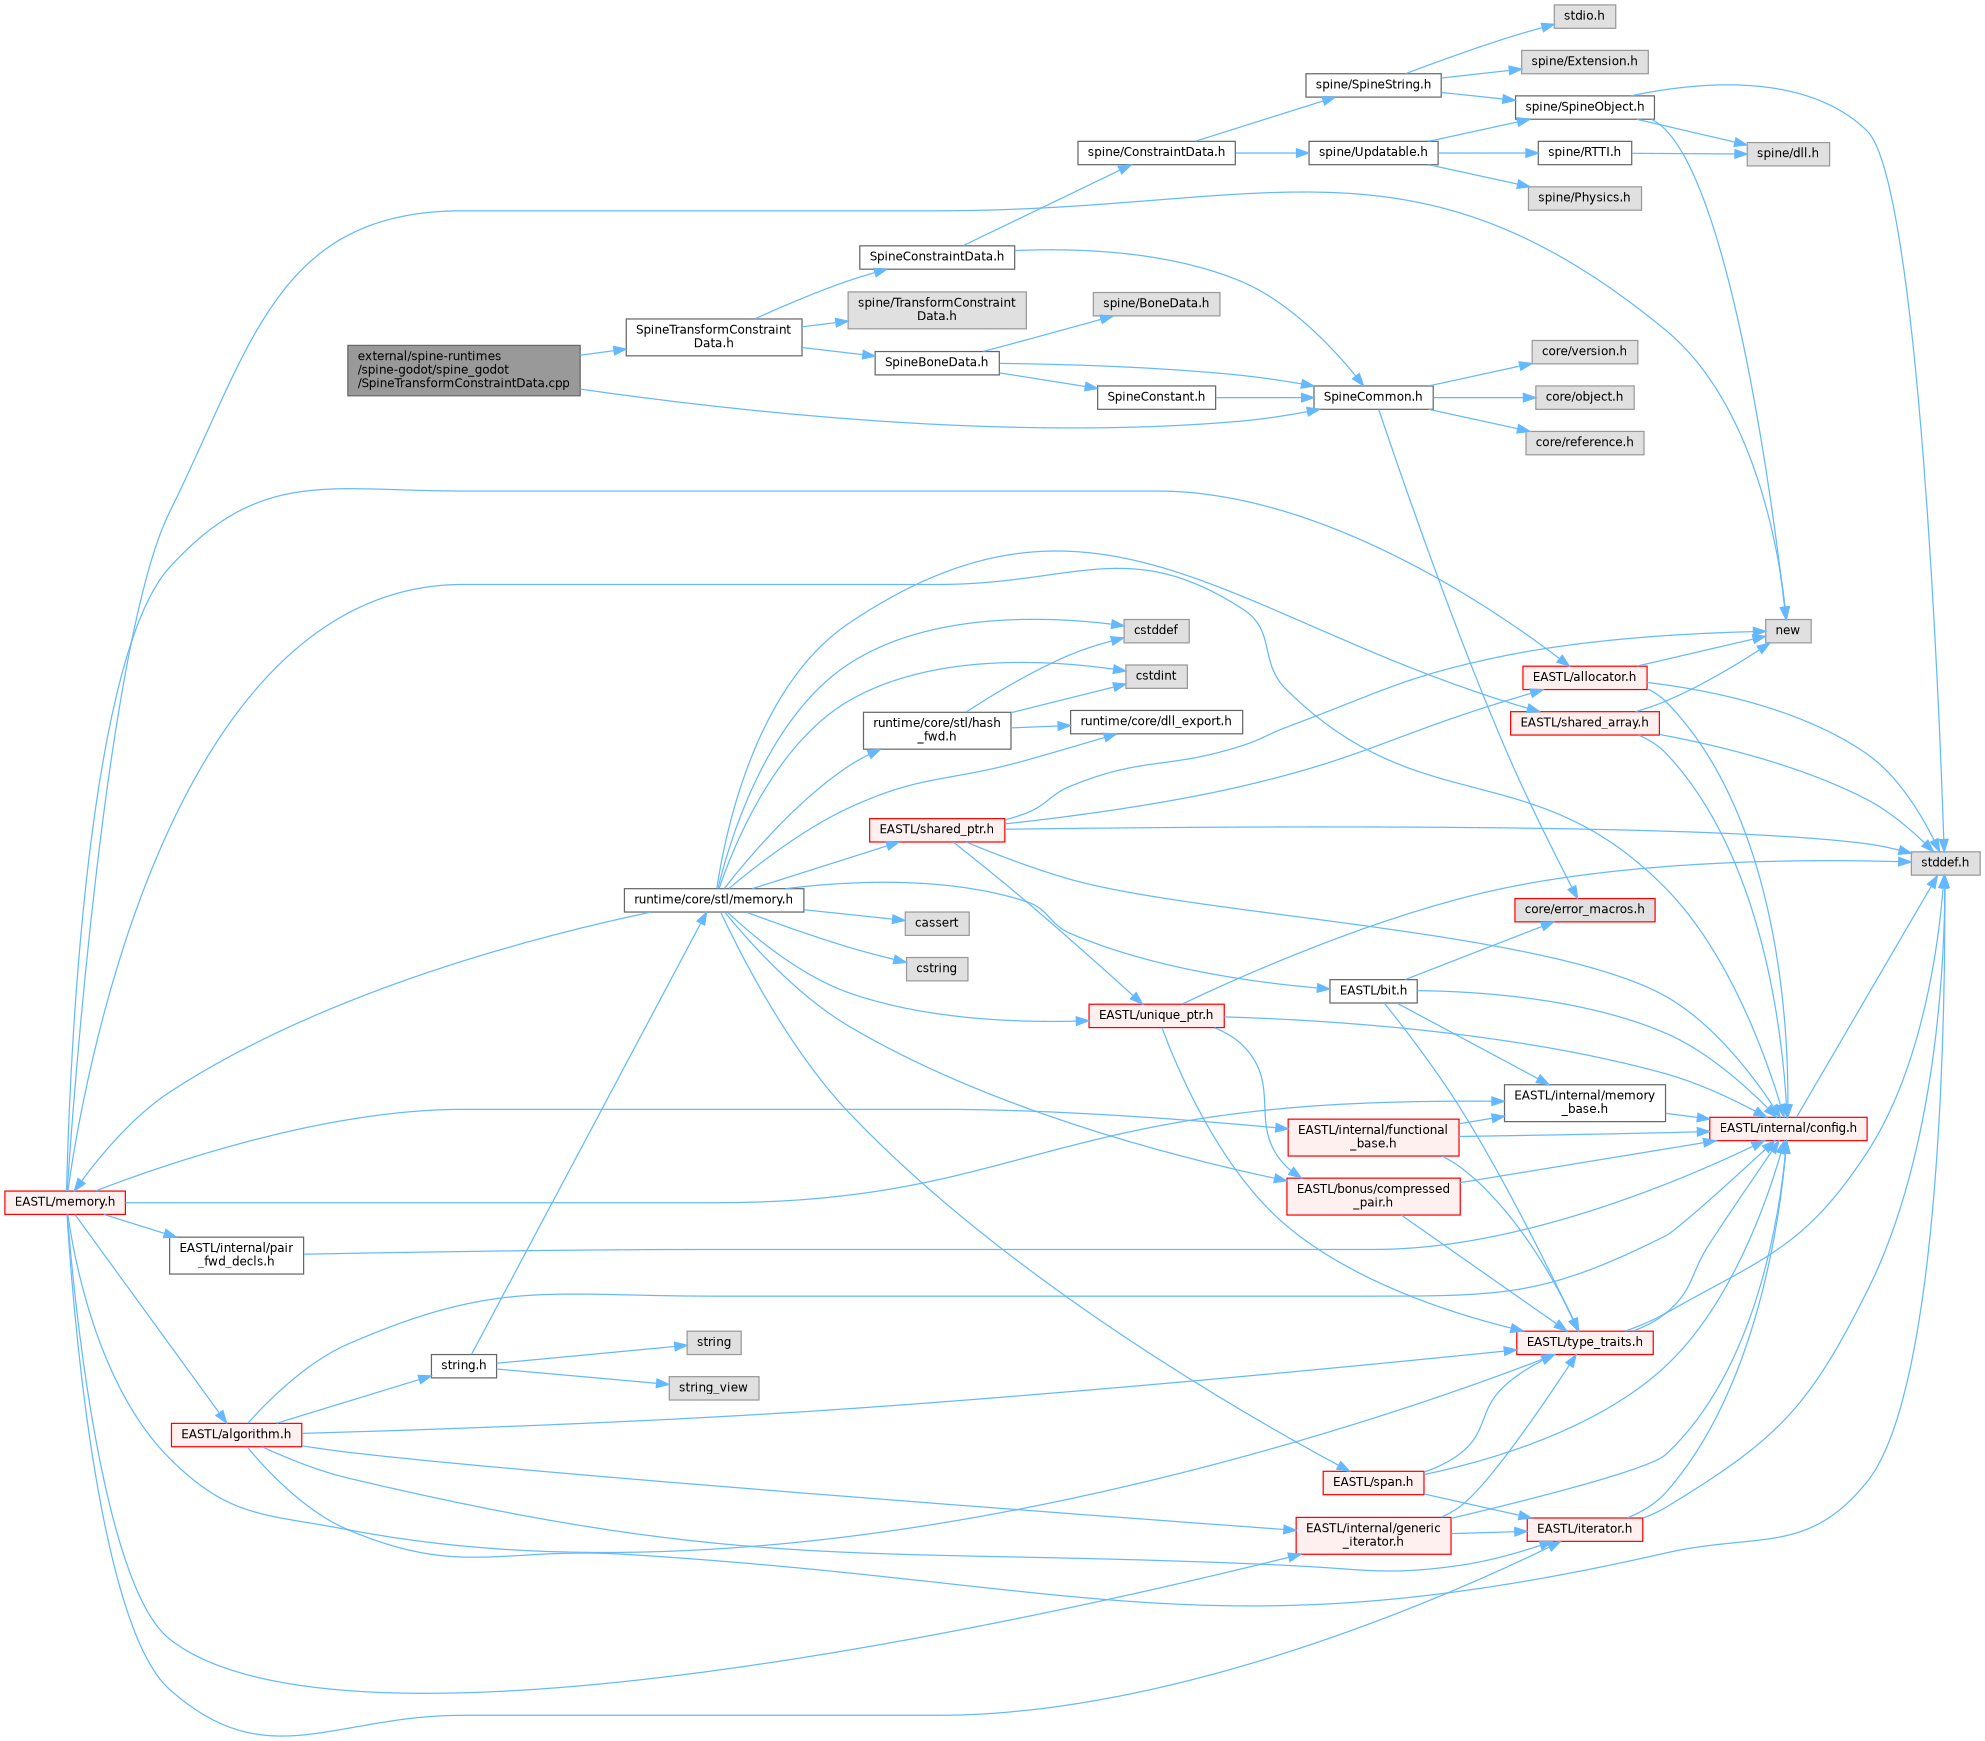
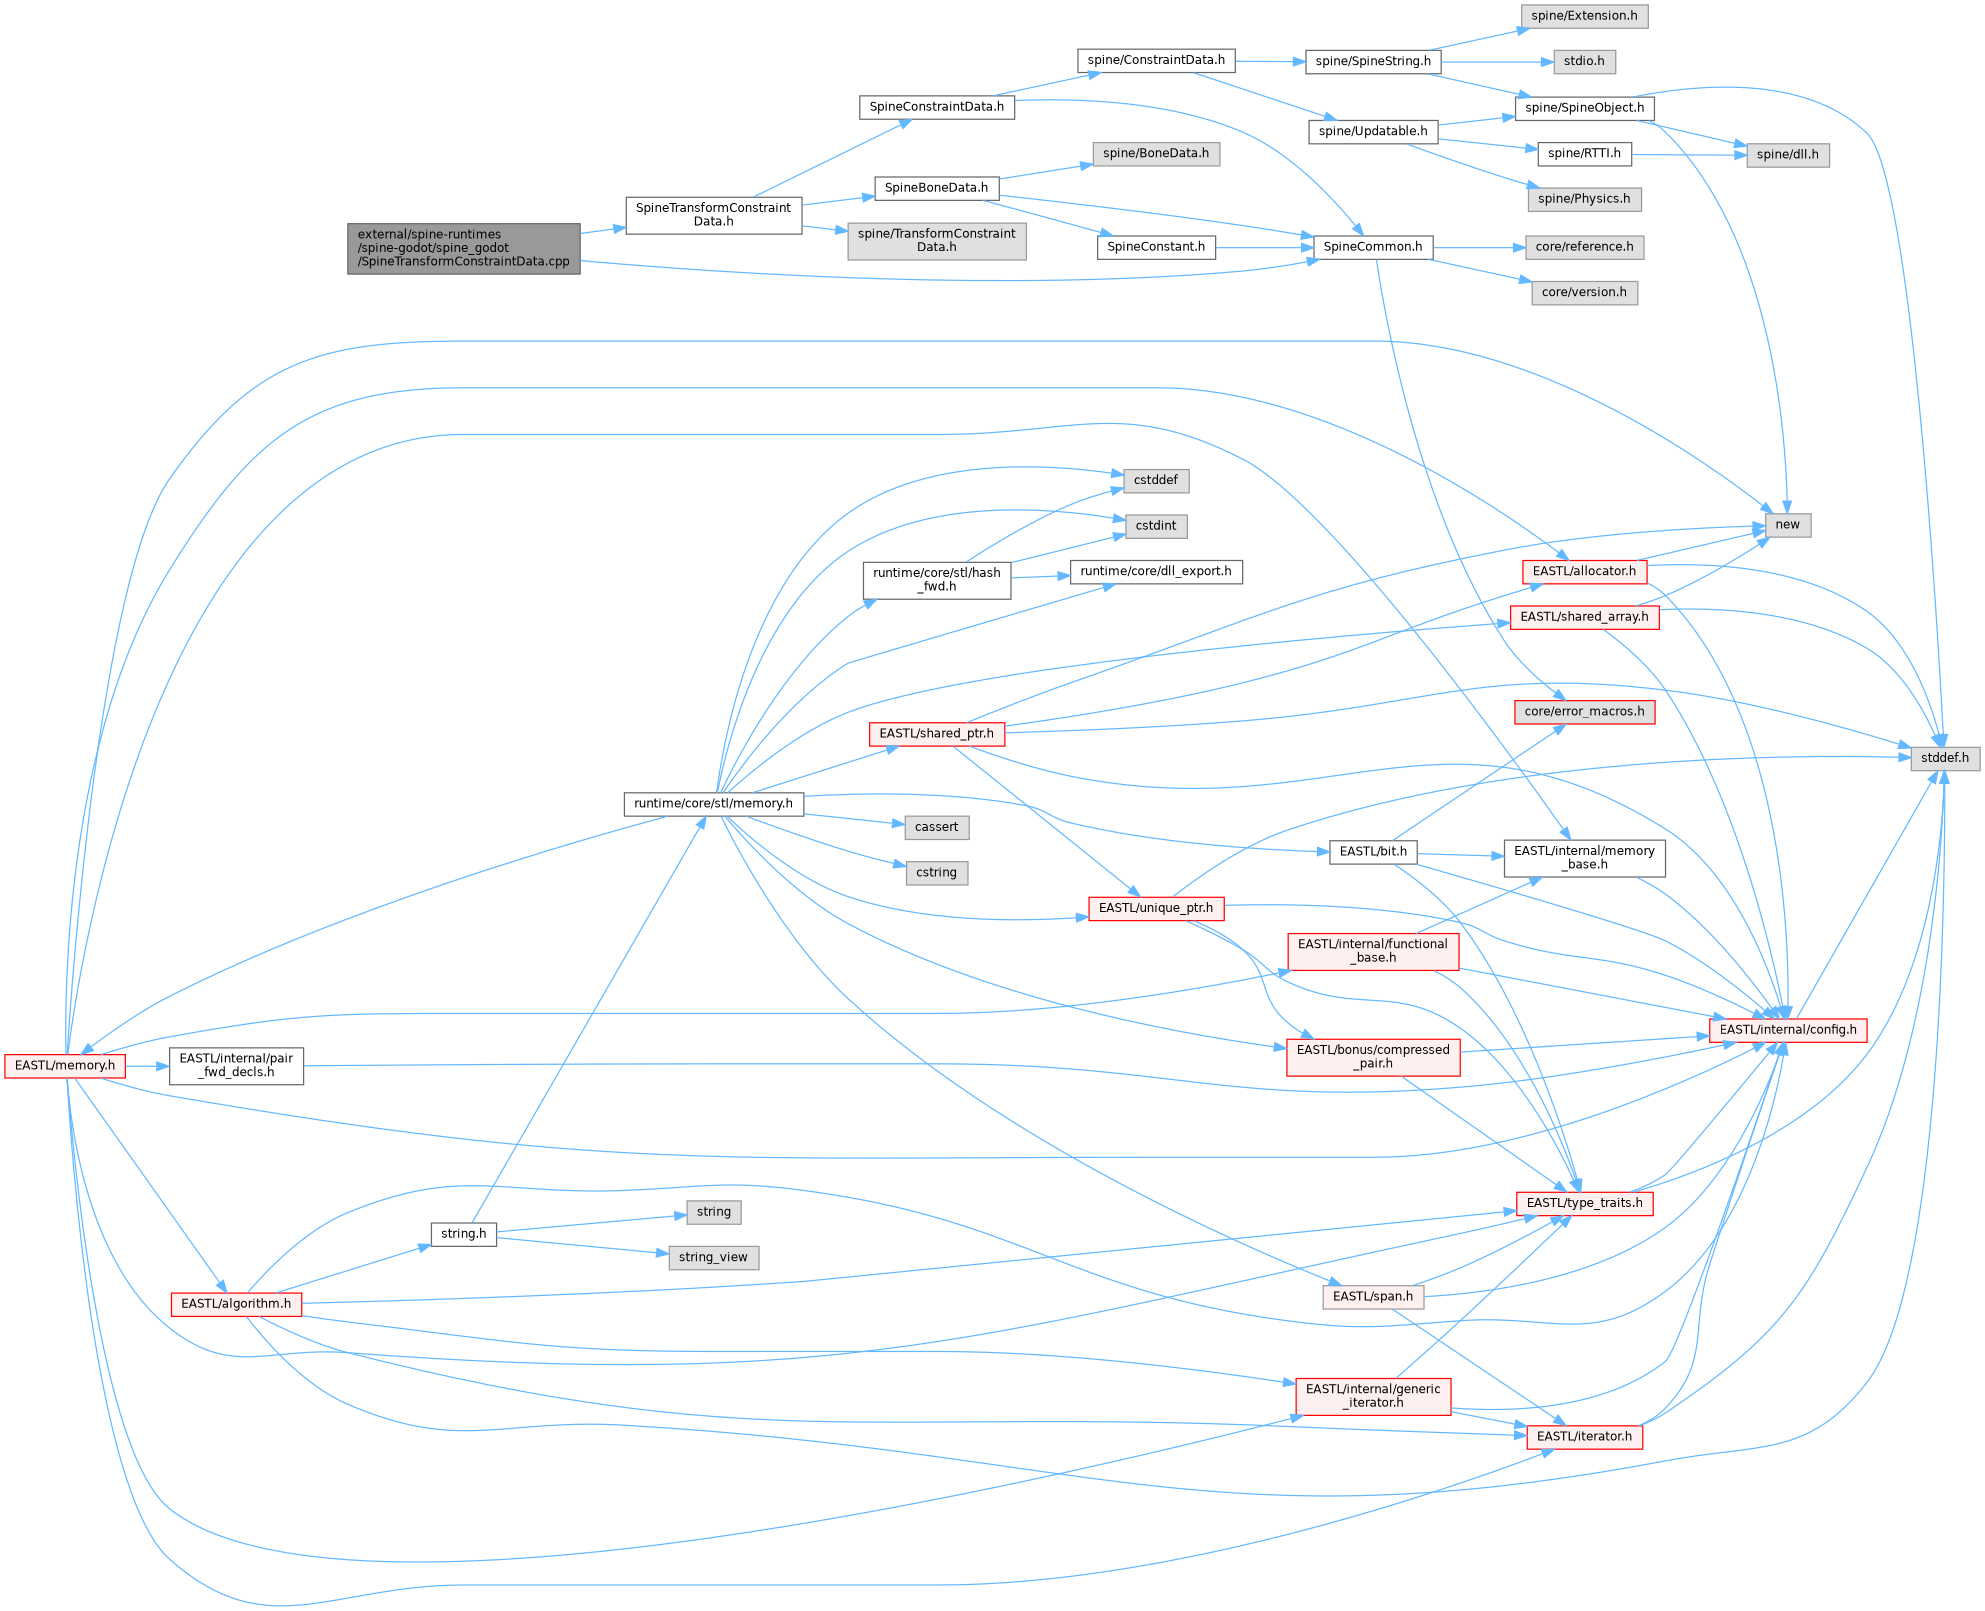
(1585, 398) -> none
(1374, 1483) -> (1374, 1297)
